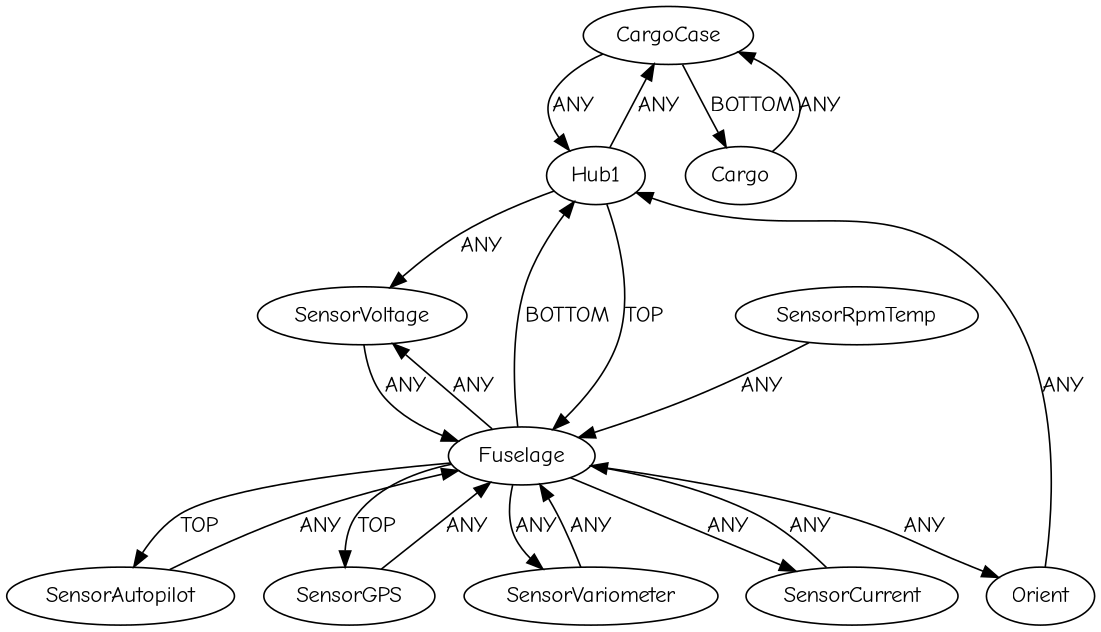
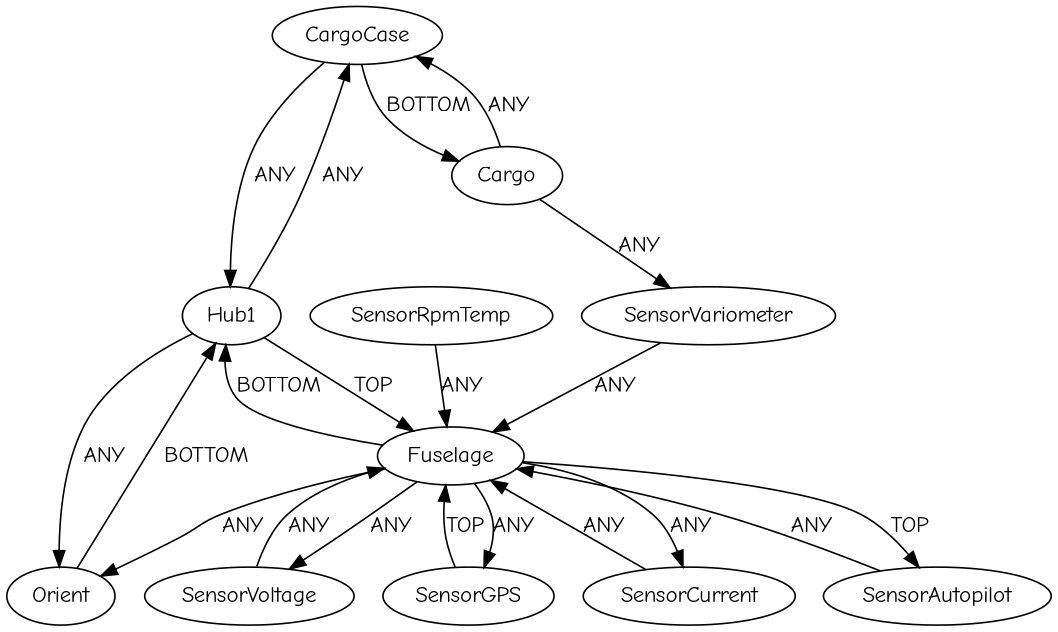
(474, 226) -> (88, 419)
(1063, 386) -> (207, 456)
(511, 524) -> (598, 239)
(377, 526) -> (514, 526)
(467, 526) -> (465, 526)
